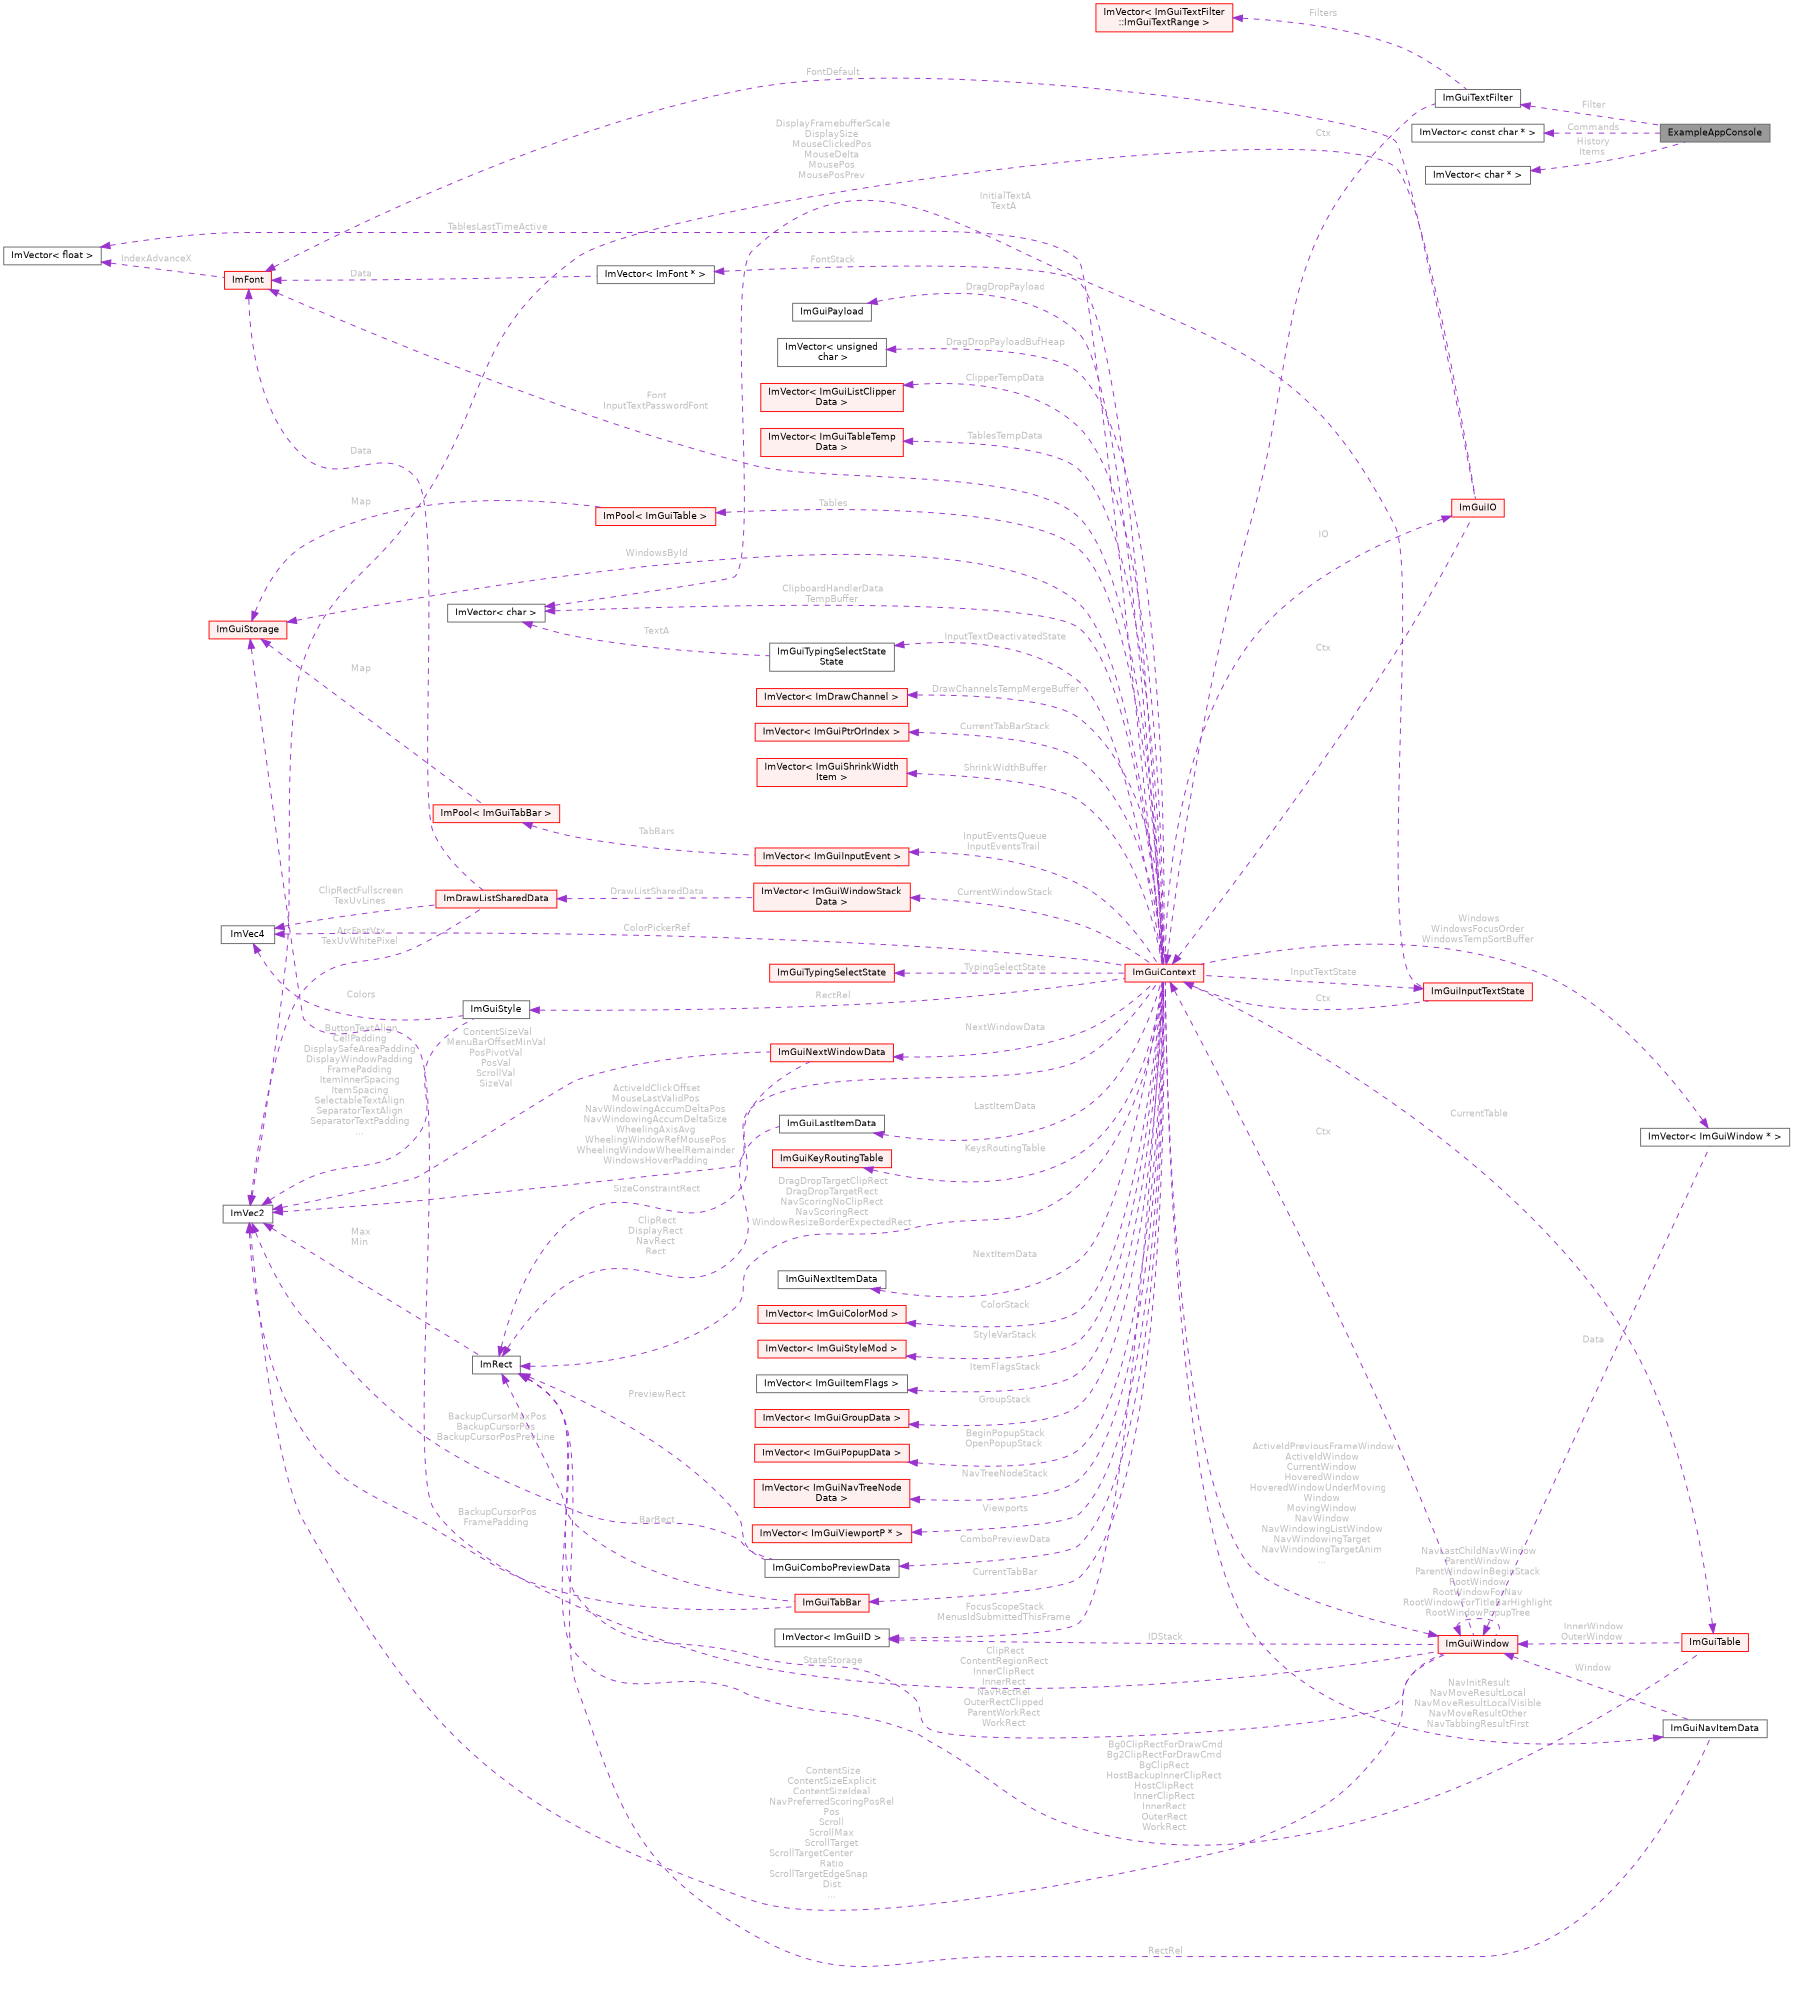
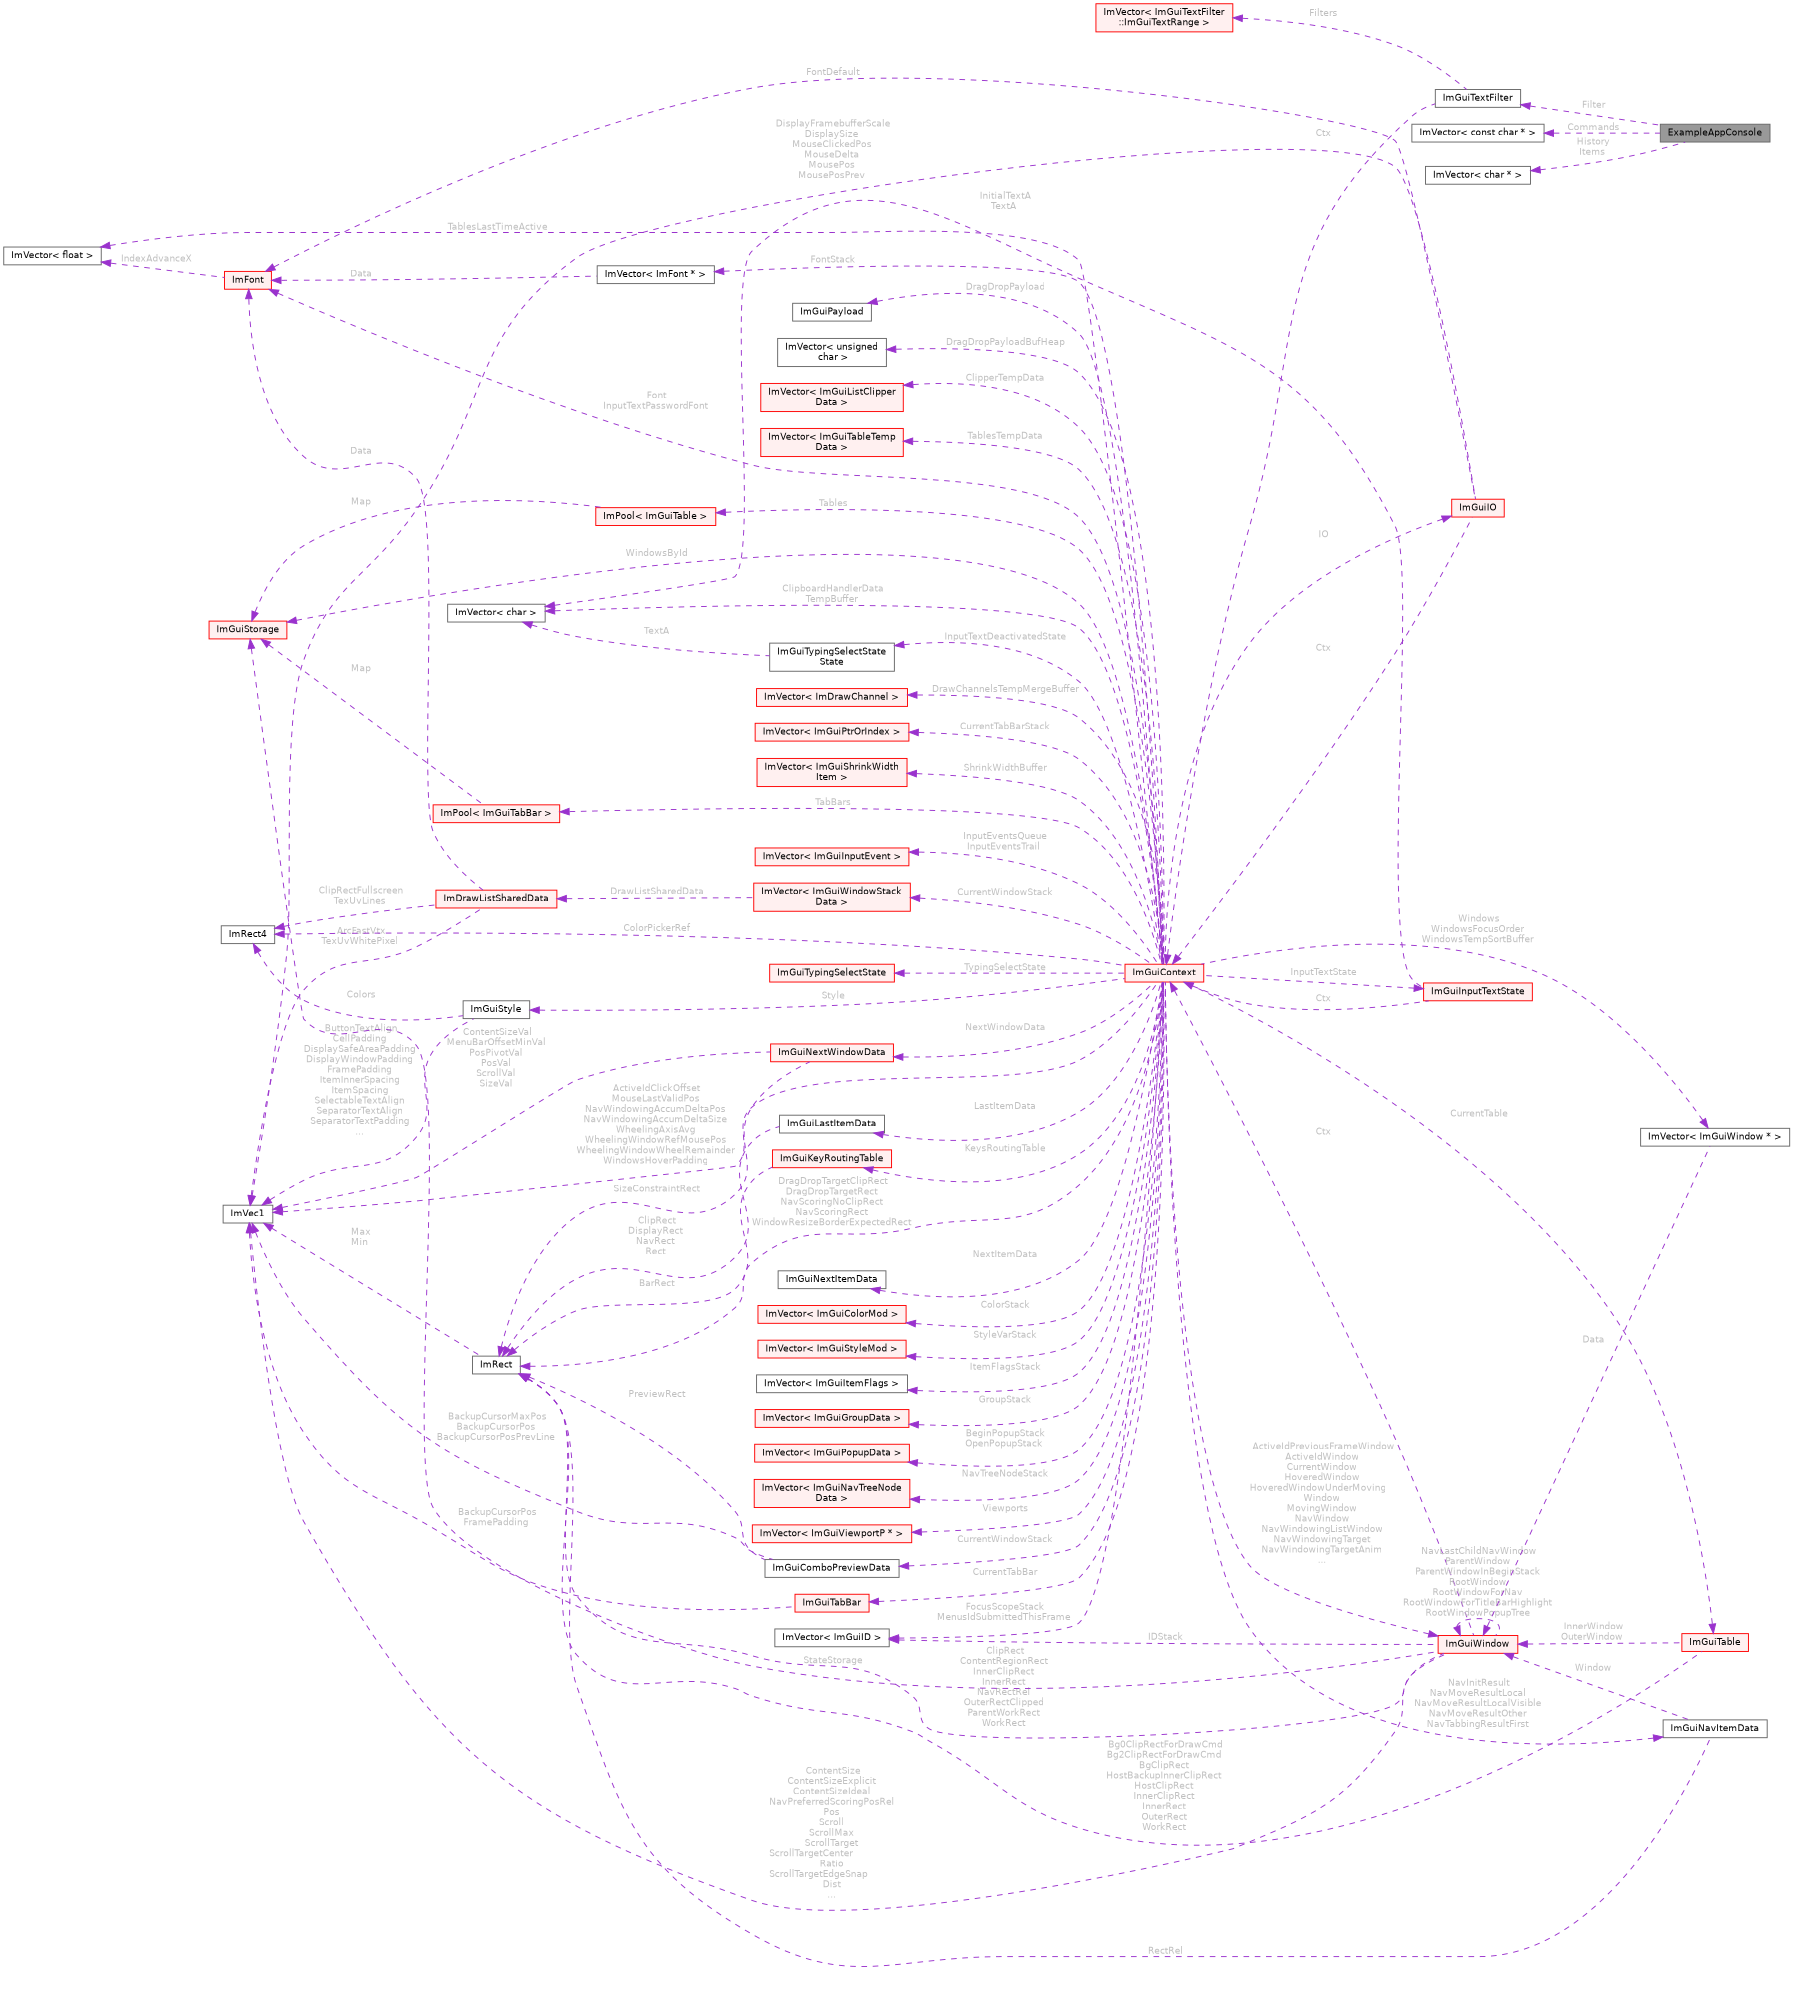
(643, 847) -> (907, 810)
(248, 935) -> (248, 935)
(832, 996) -> (832, 996)
(248, 1214) -> (248, 1214)
(1004, 1540) -> (1004, 1540)
(607, 1548) -> (690, 1303)
